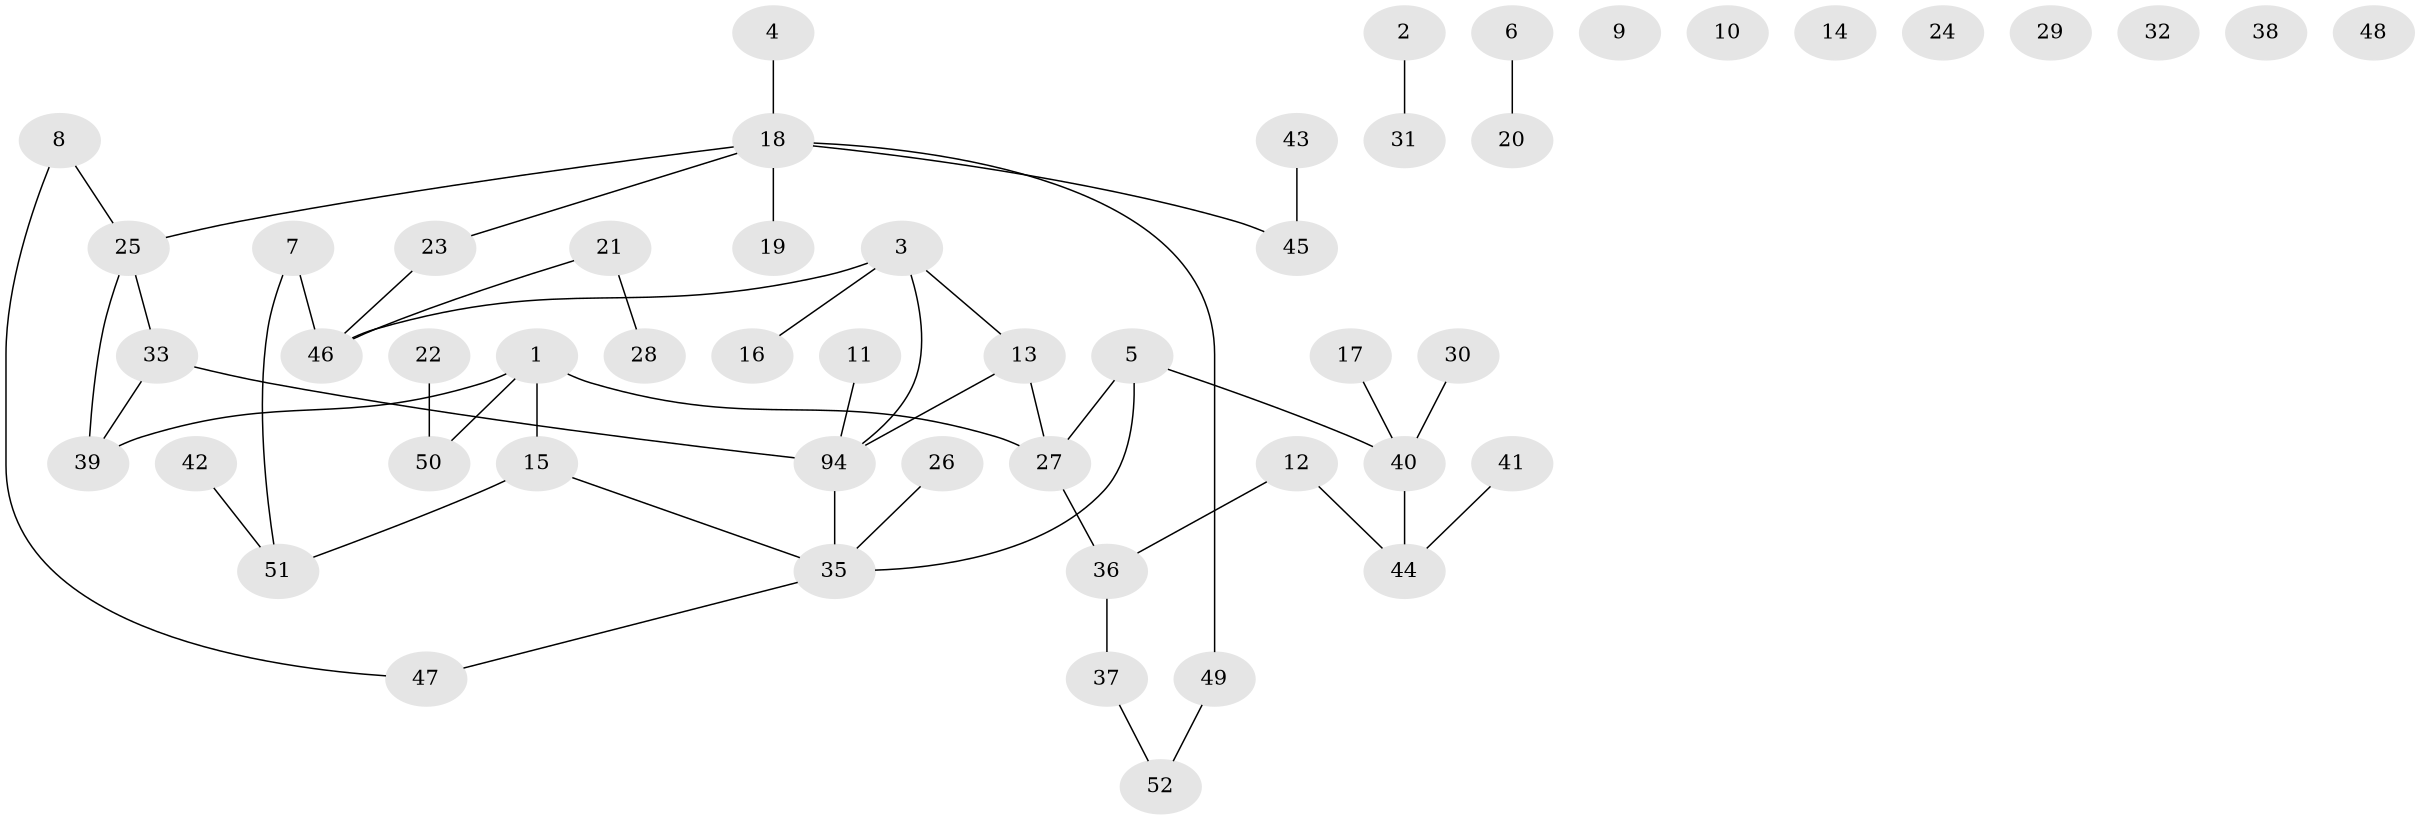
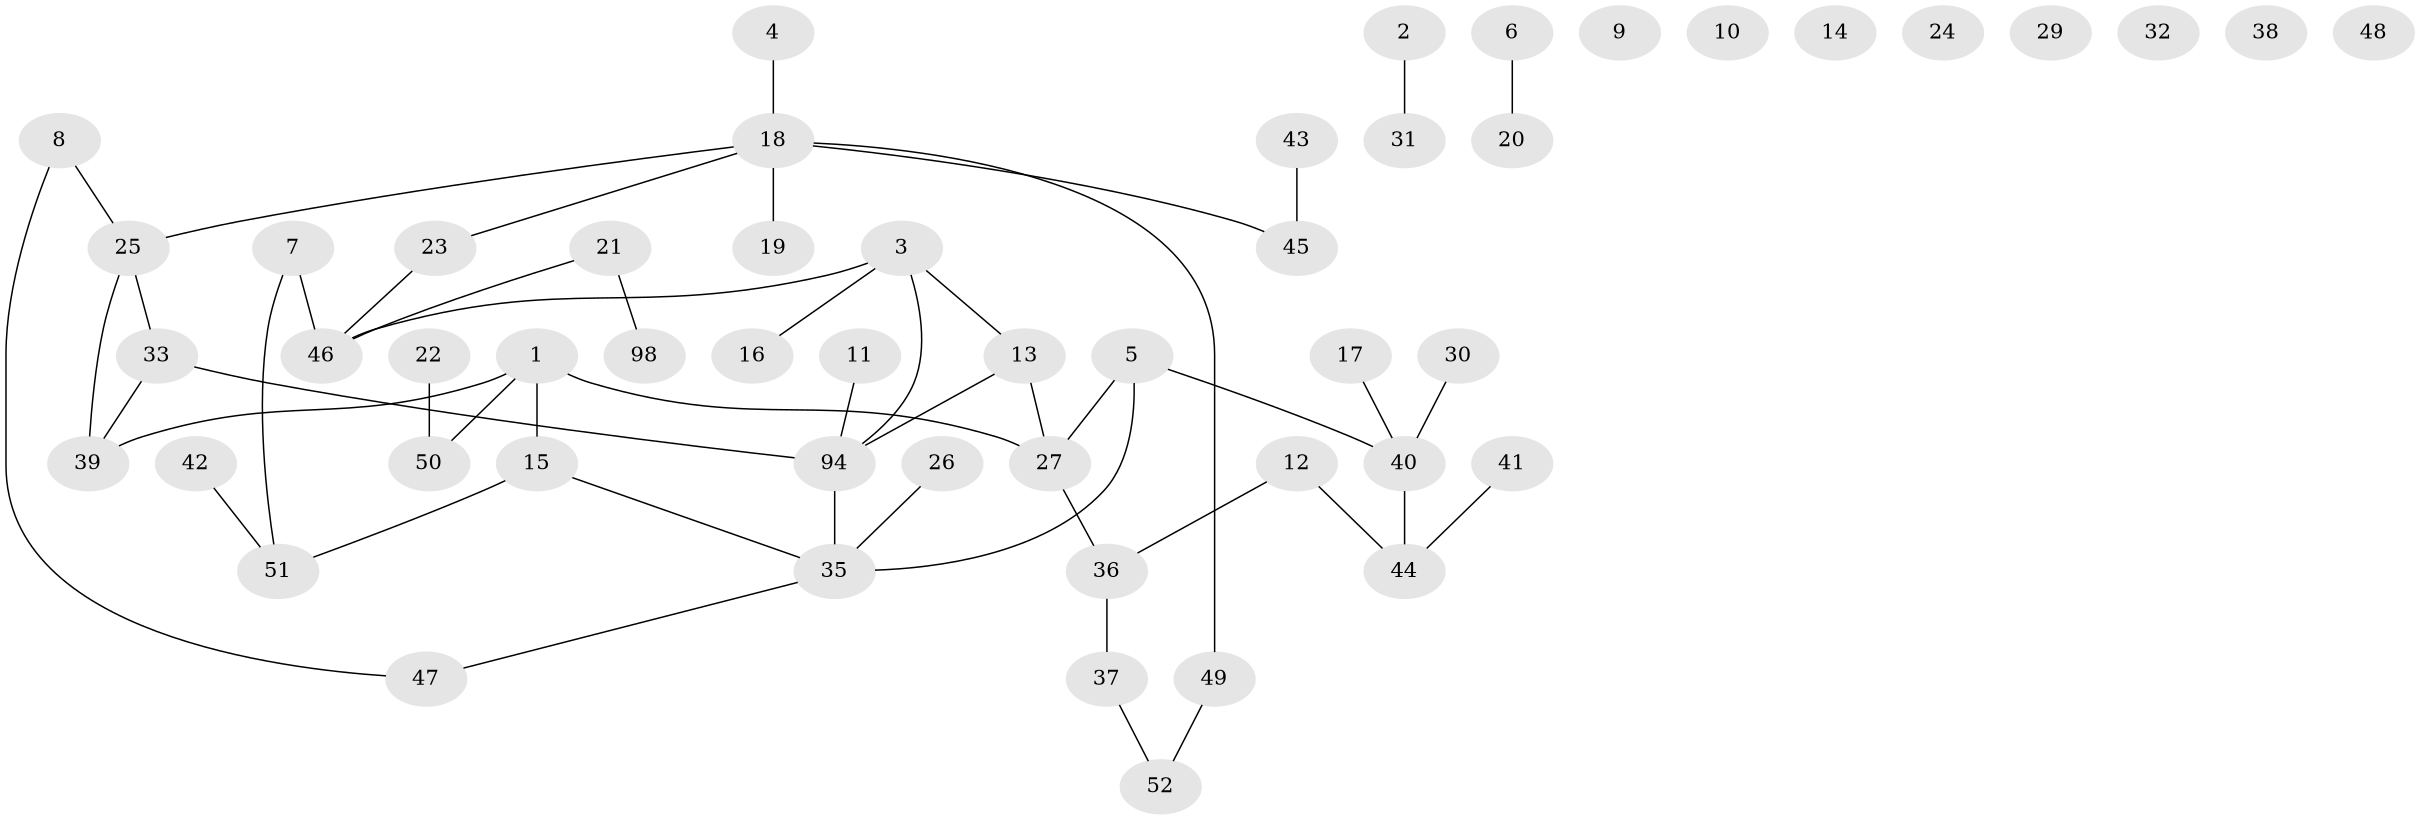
(645, 356) -> (645, 356)
